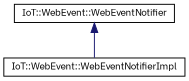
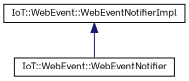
(94, 45) -> (94, 45)
